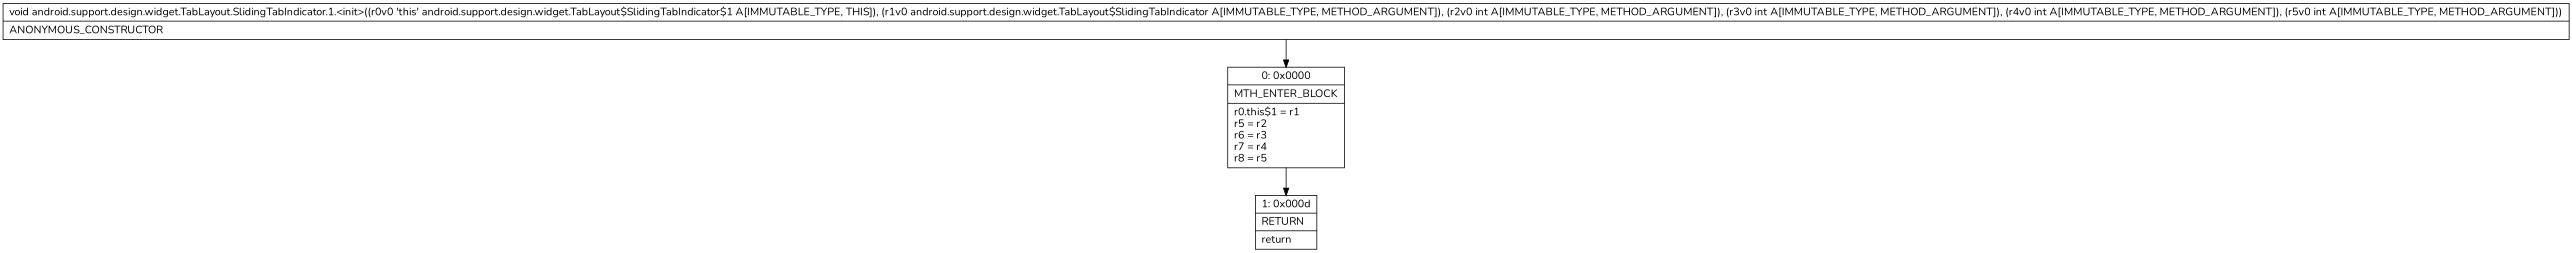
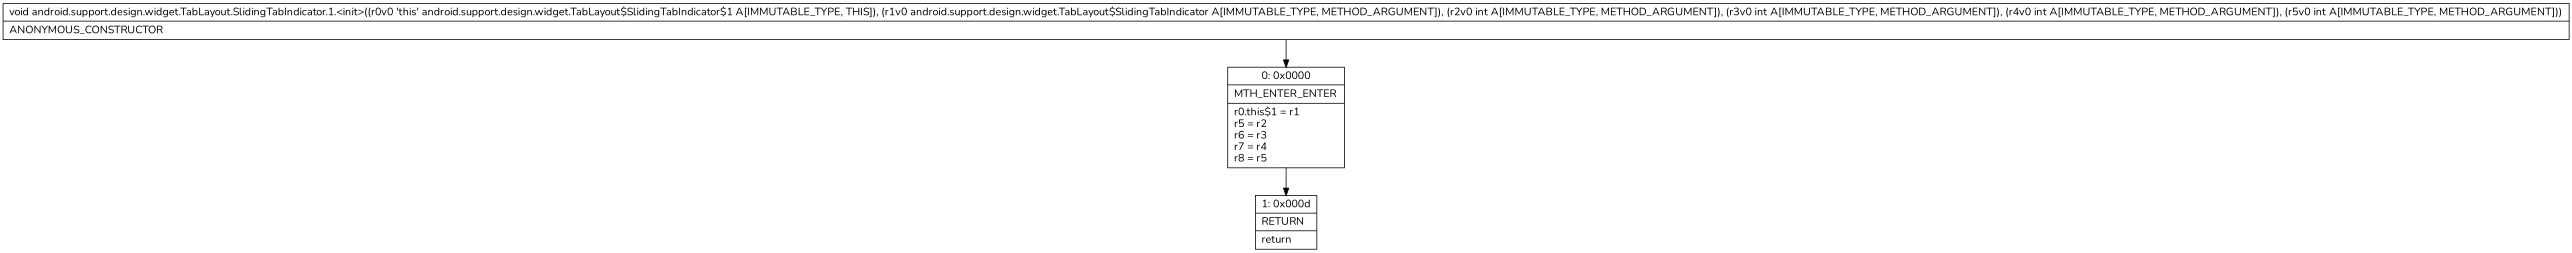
(1286, 94) -> (1285, 94)
